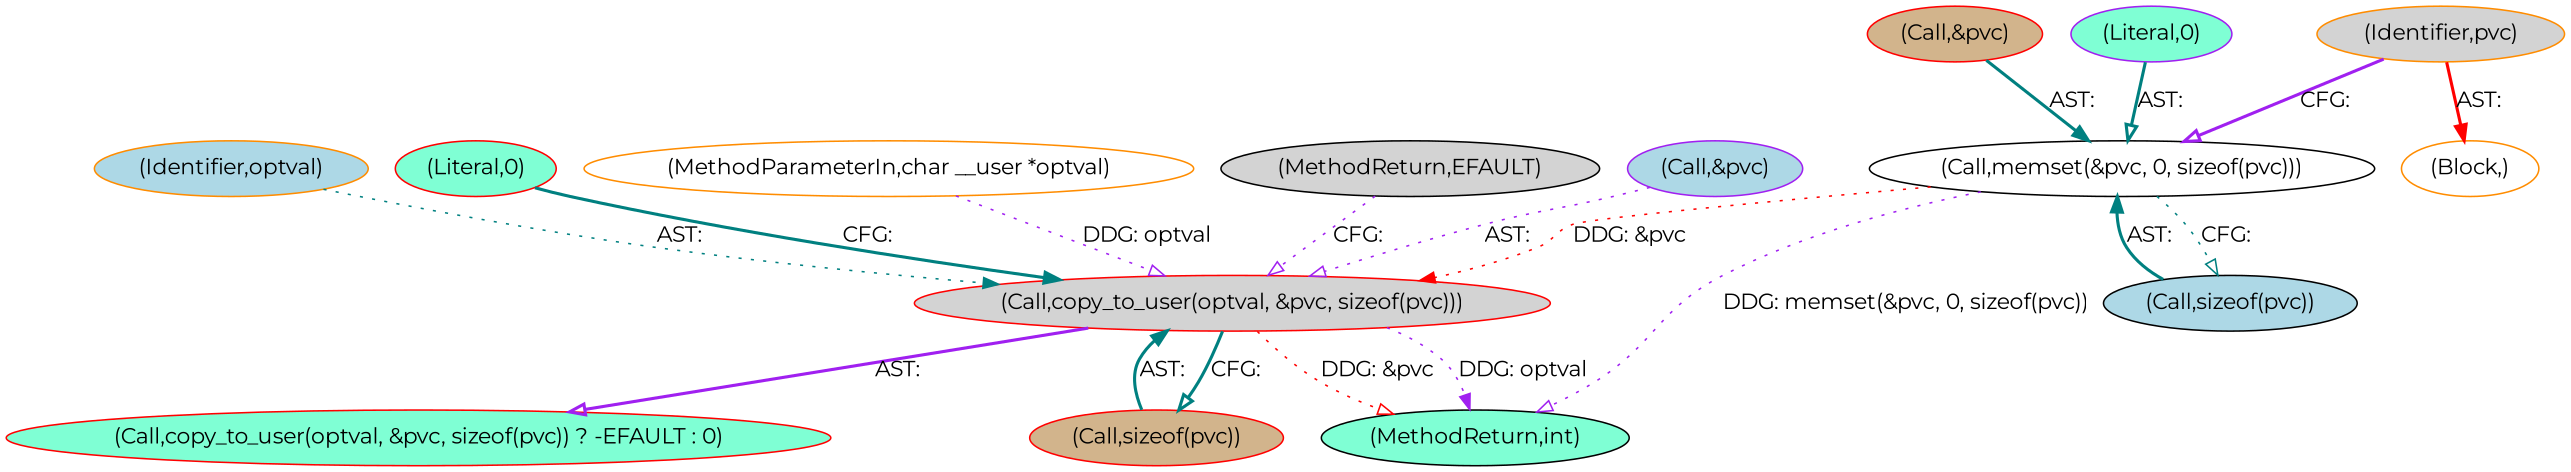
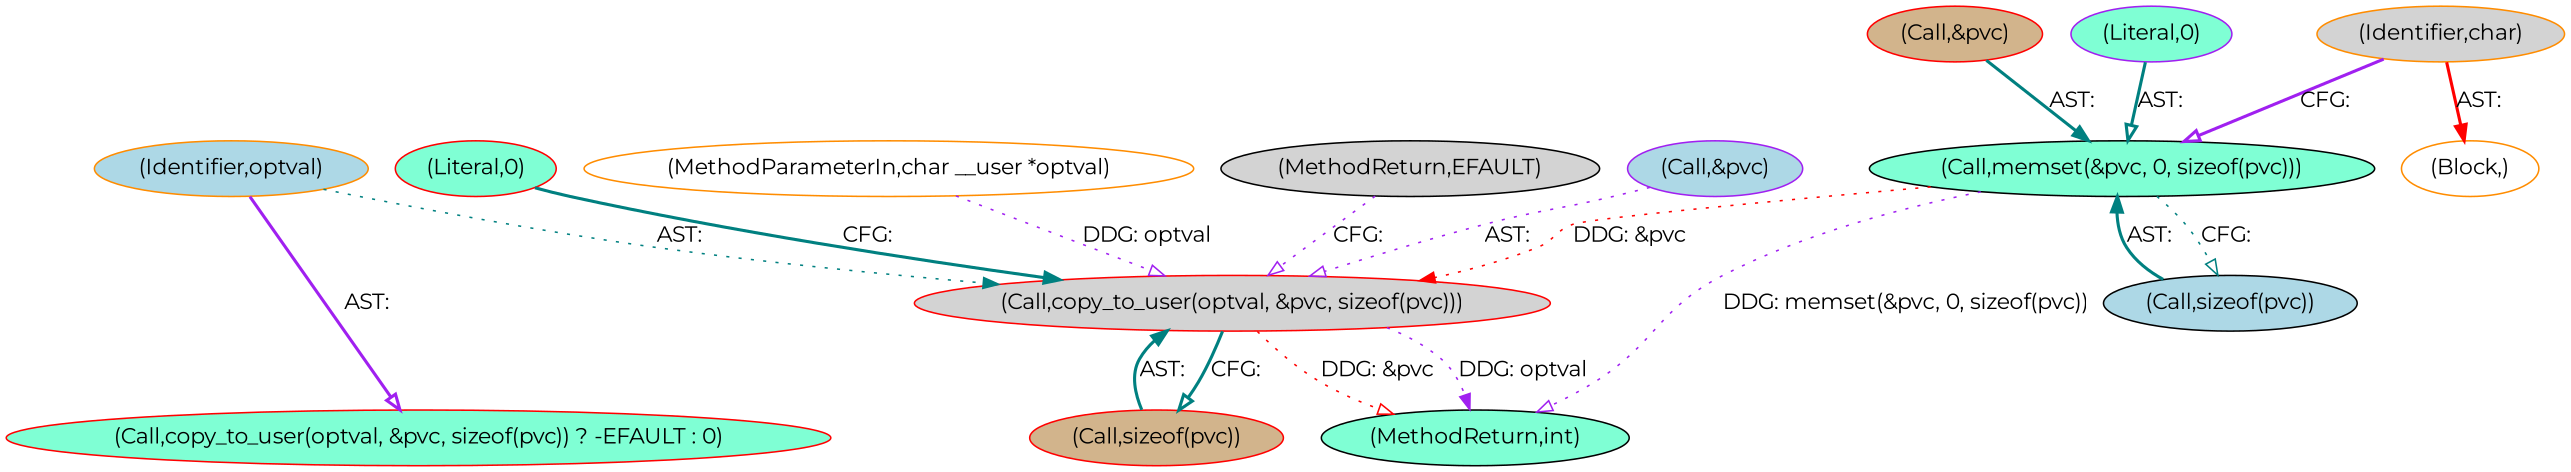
(2441, 34) -> (2441, 34)
(2122, 169) -> (2122, 169)
(837, 369) -> (320, 297)
